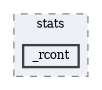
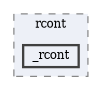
(51, 25) -> (51, 25)
